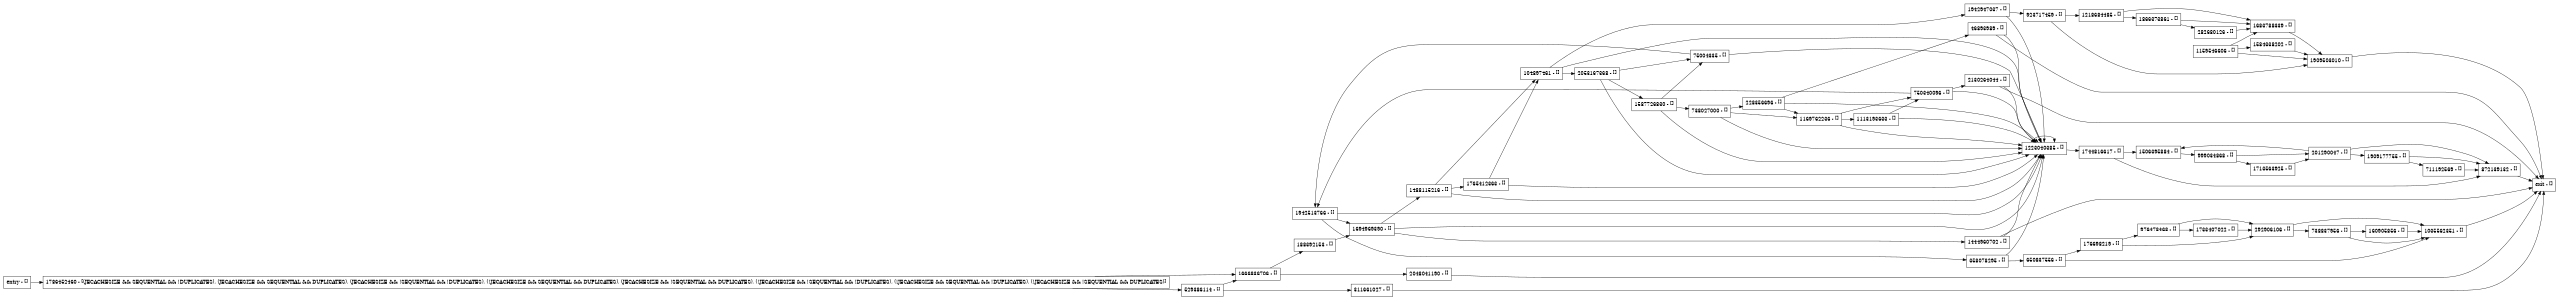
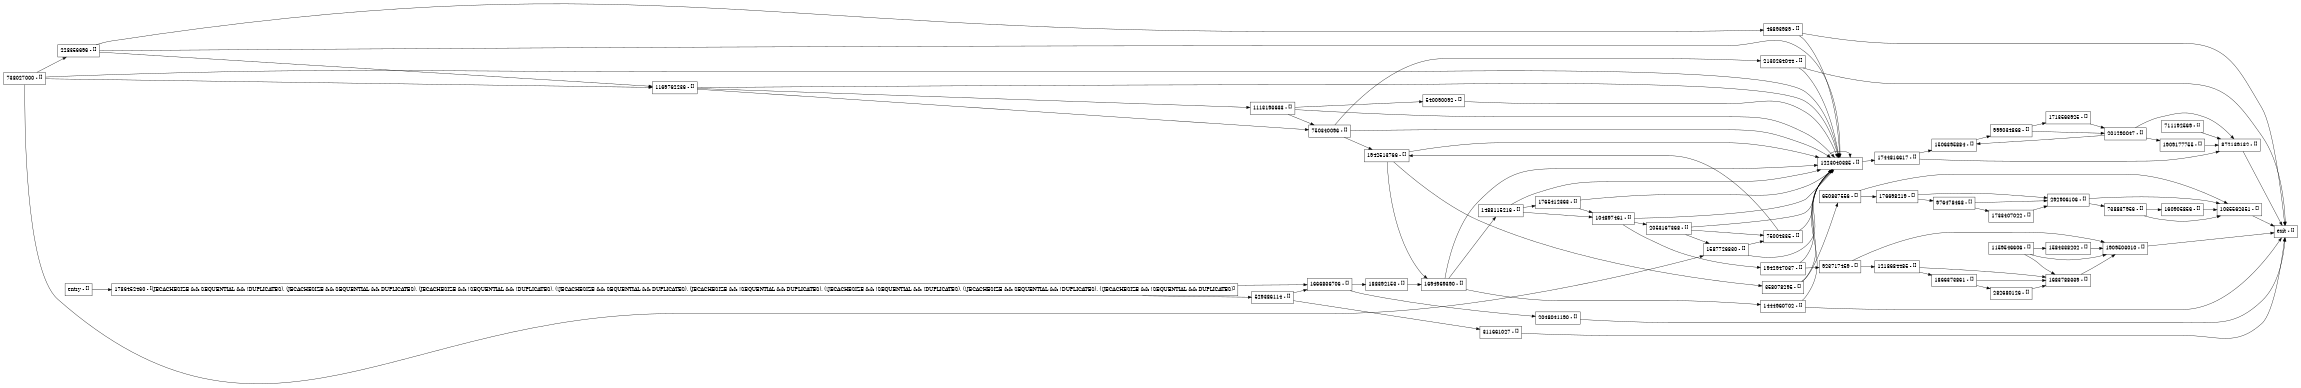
none -> (1444, 101)
(1681, 108) -> (757, 314)
(2414, 163) -> none
